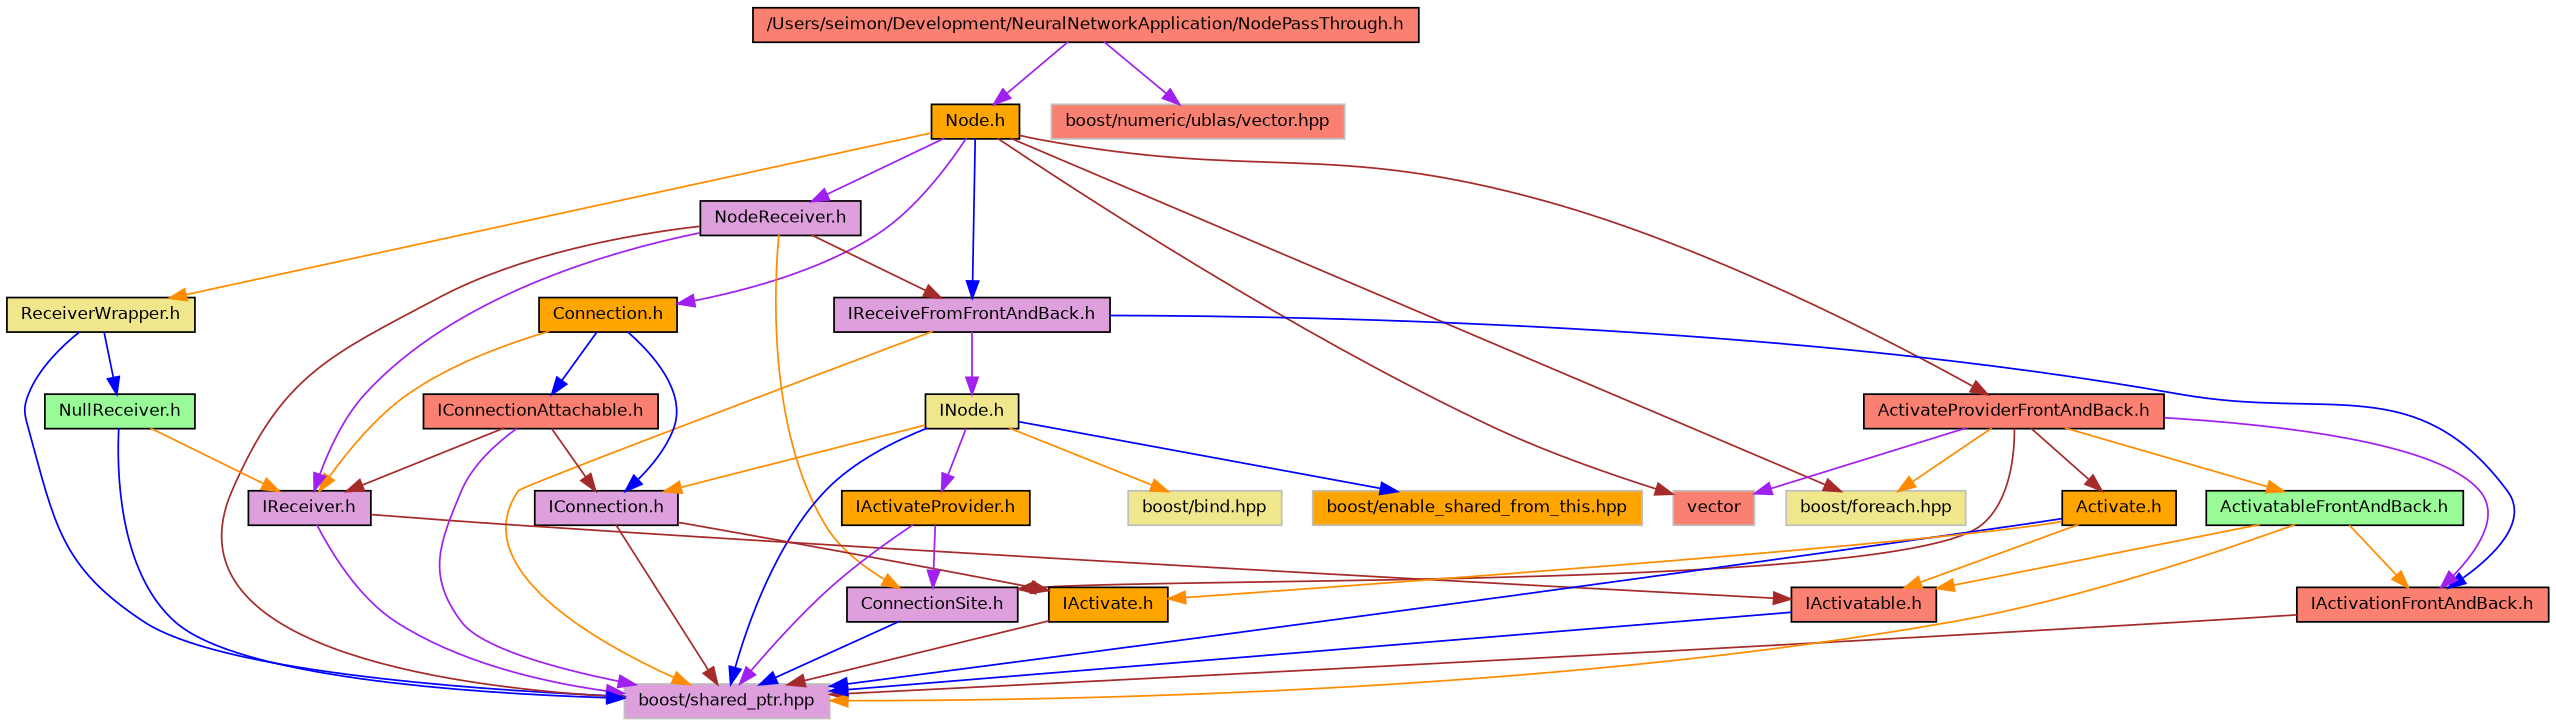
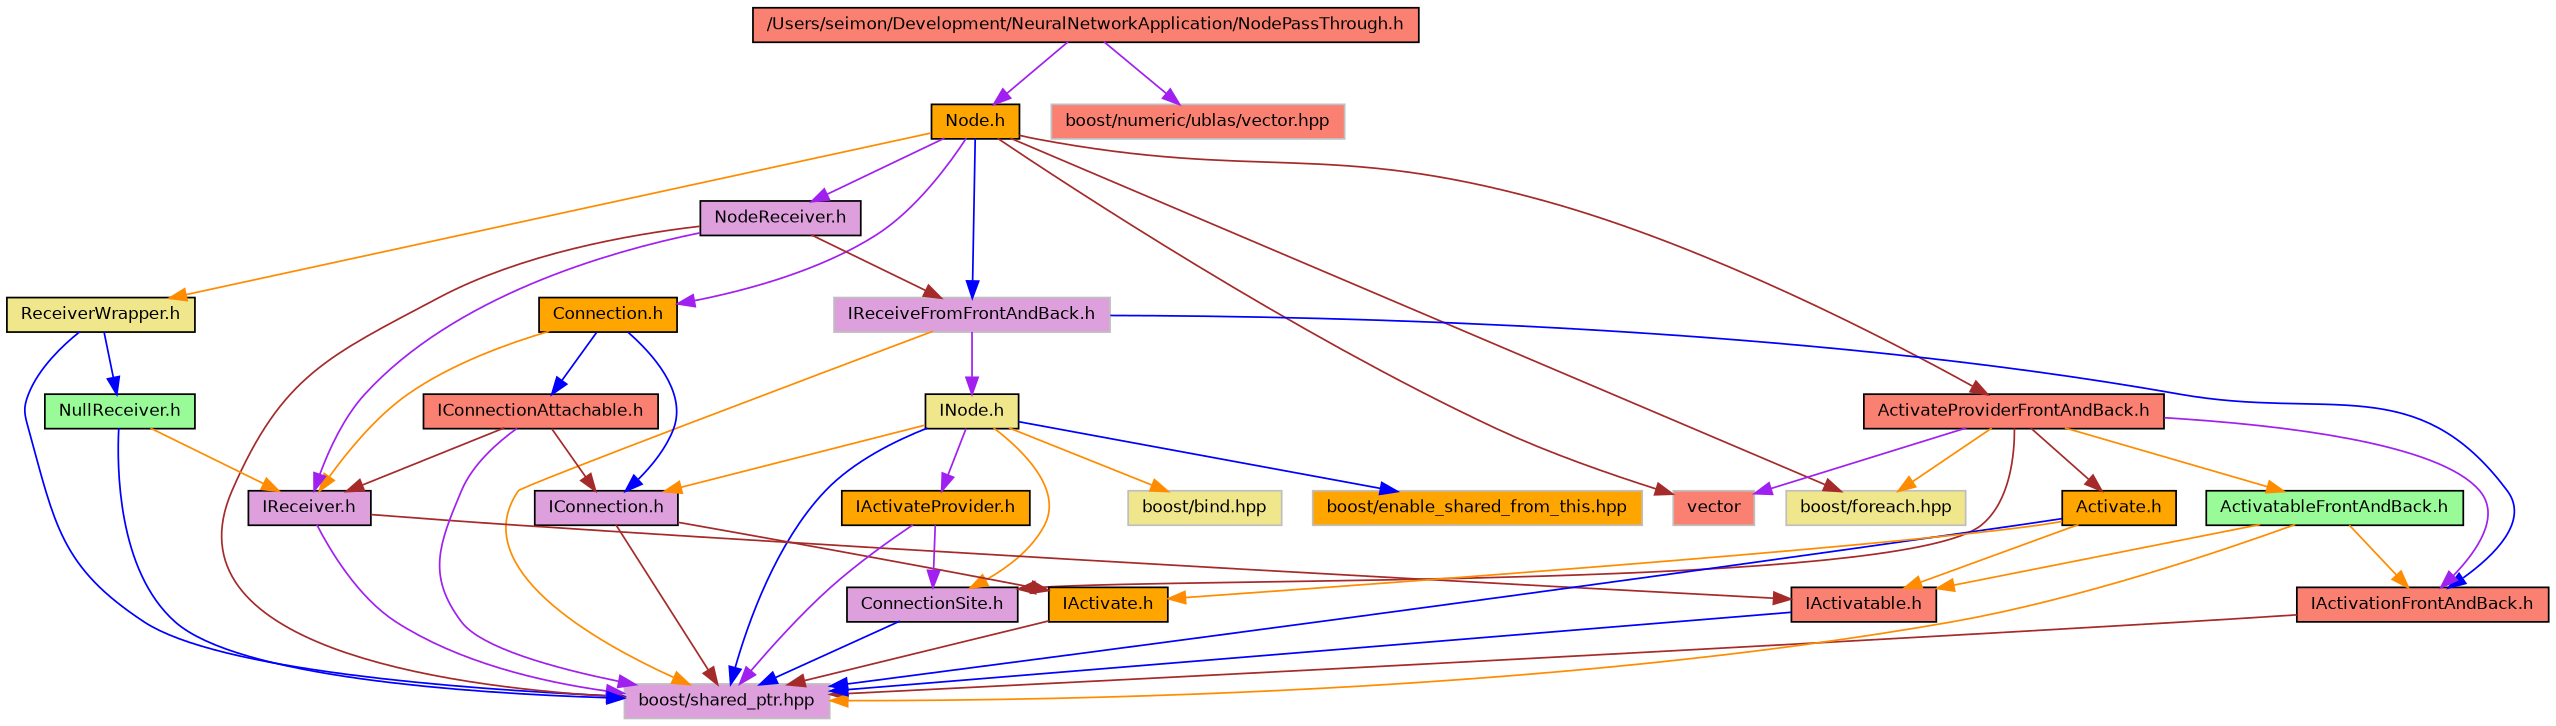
(972, 315) -> (972, 315)
(788, 424) -> (1049, 507)
